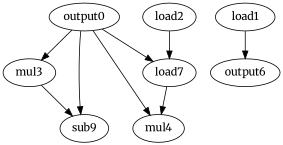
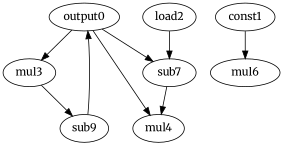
(245, 17) -> (245, 17)
(79, 69) -> (90, 77)
(169, 73) -> (169, 73)
(245, 73) -> (245, 73)
